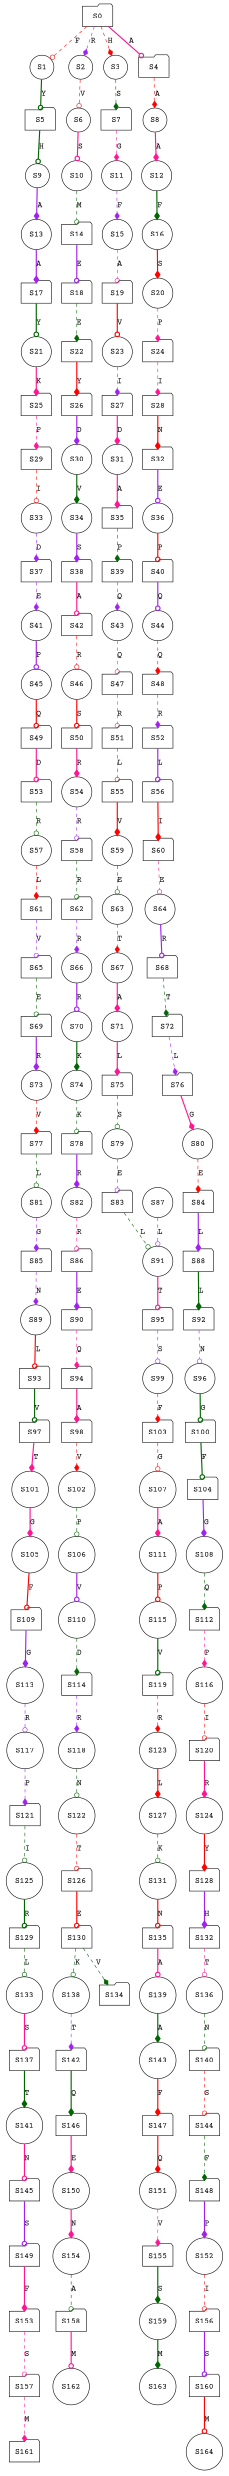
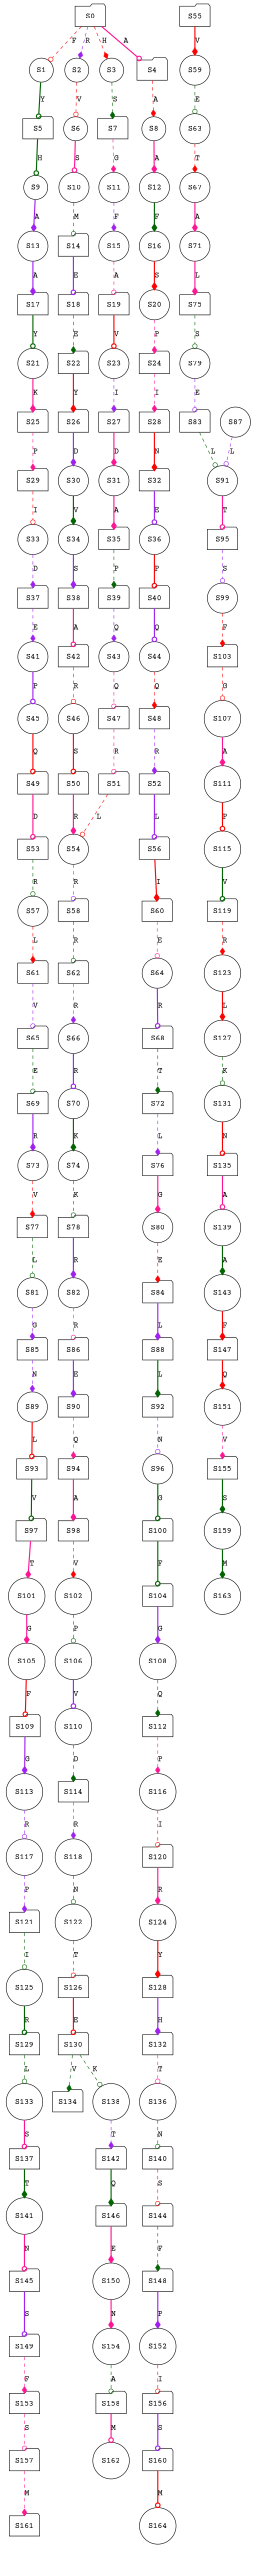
(117, 763) -> (96, 813)
(24, 2285) -> (24, 2372)
